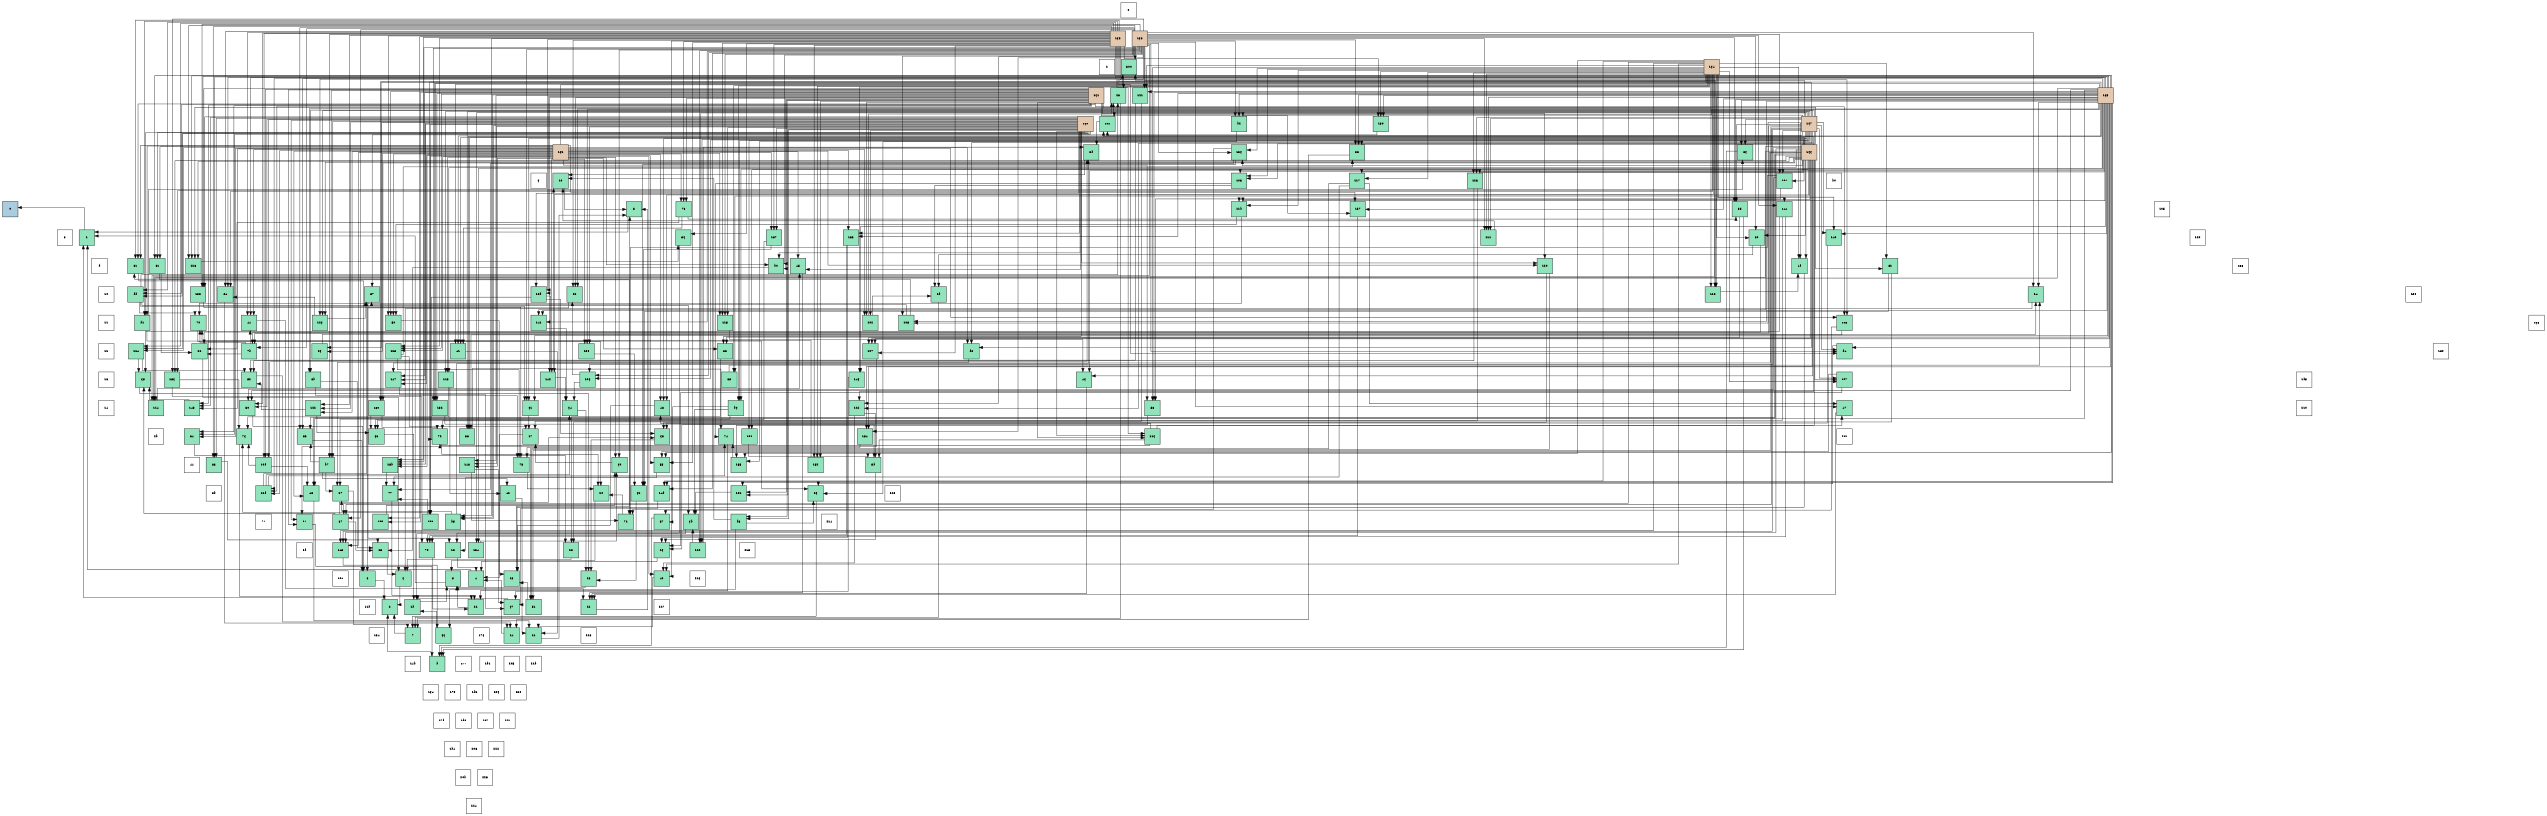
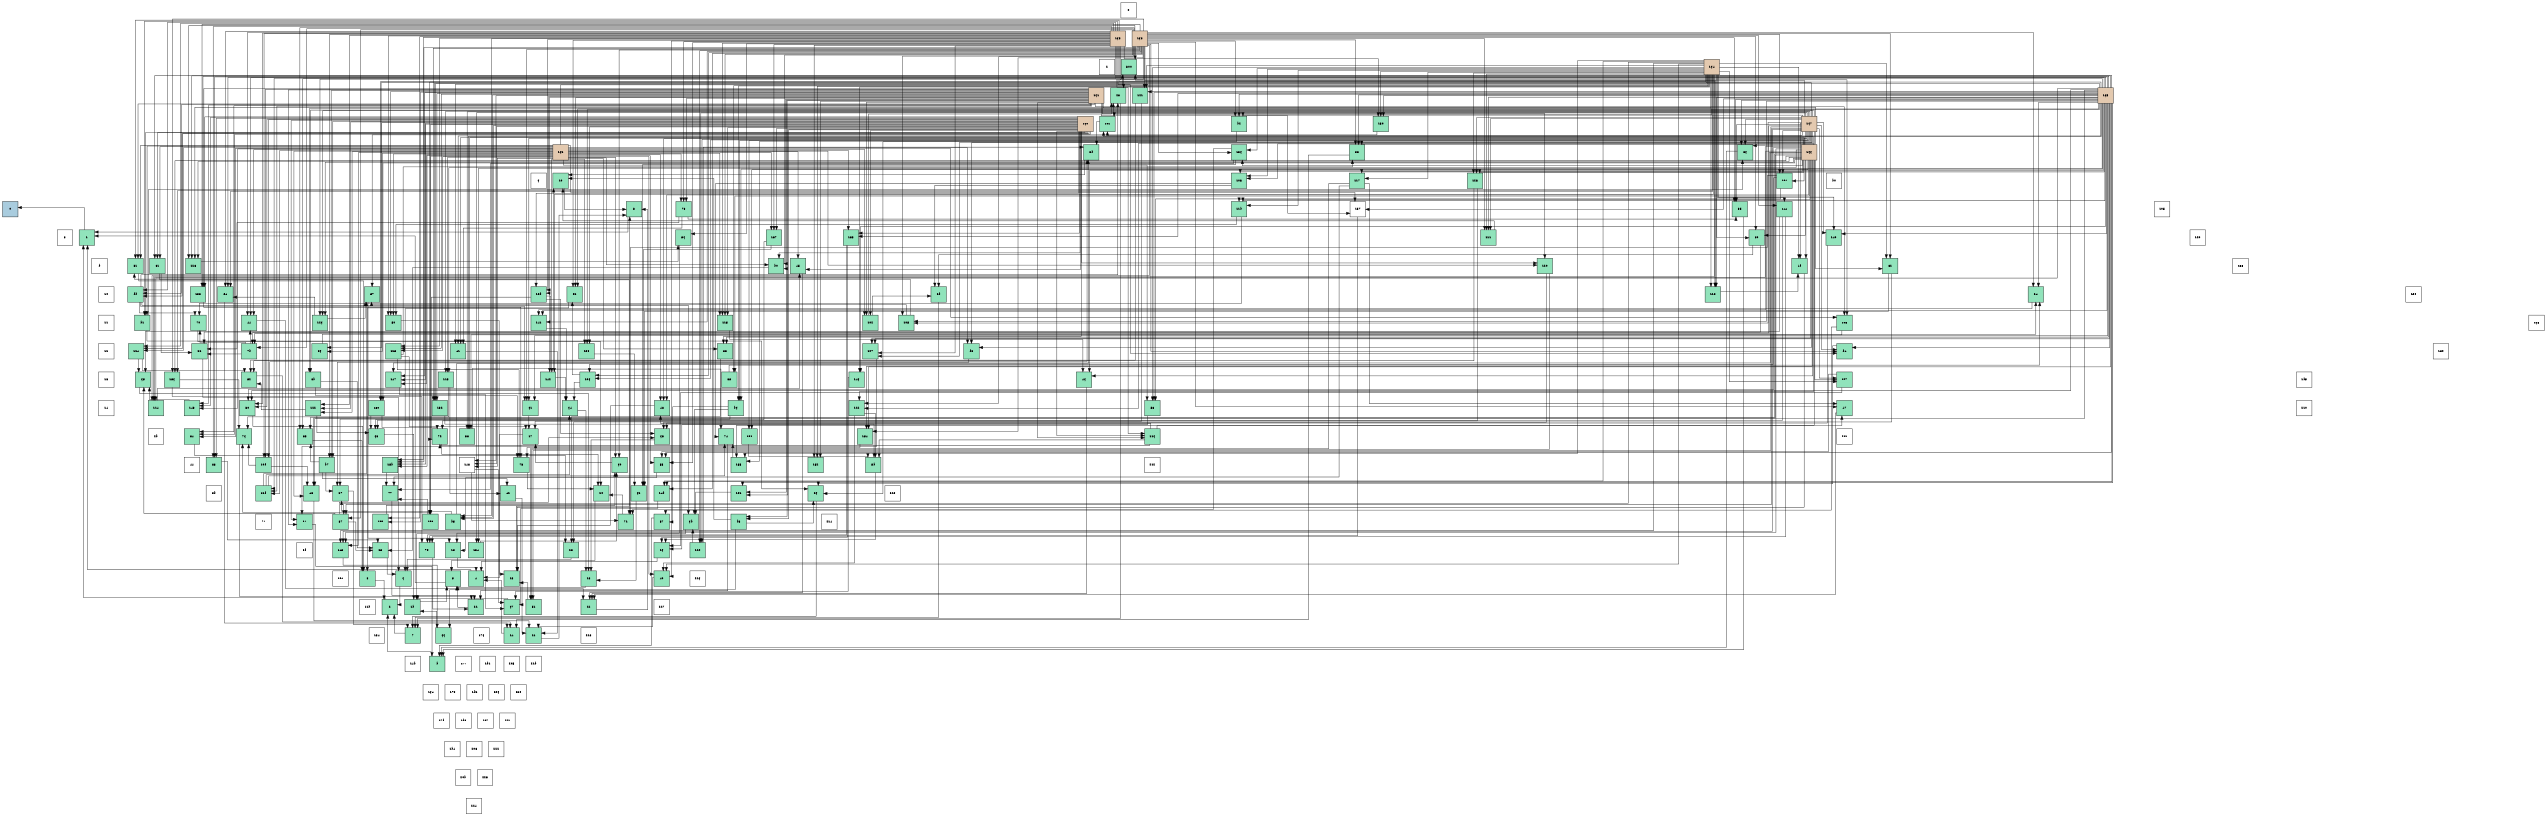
none -> (1629, 33)
none -> (1779, 146)
(1358, 209) -> (1358, 209)
(1363, 337) -> (1245, 142)
(562, 340) -> none
(467, 465) -> (467, 465)
none -> (1152, 465)
(747, 550) -> none
